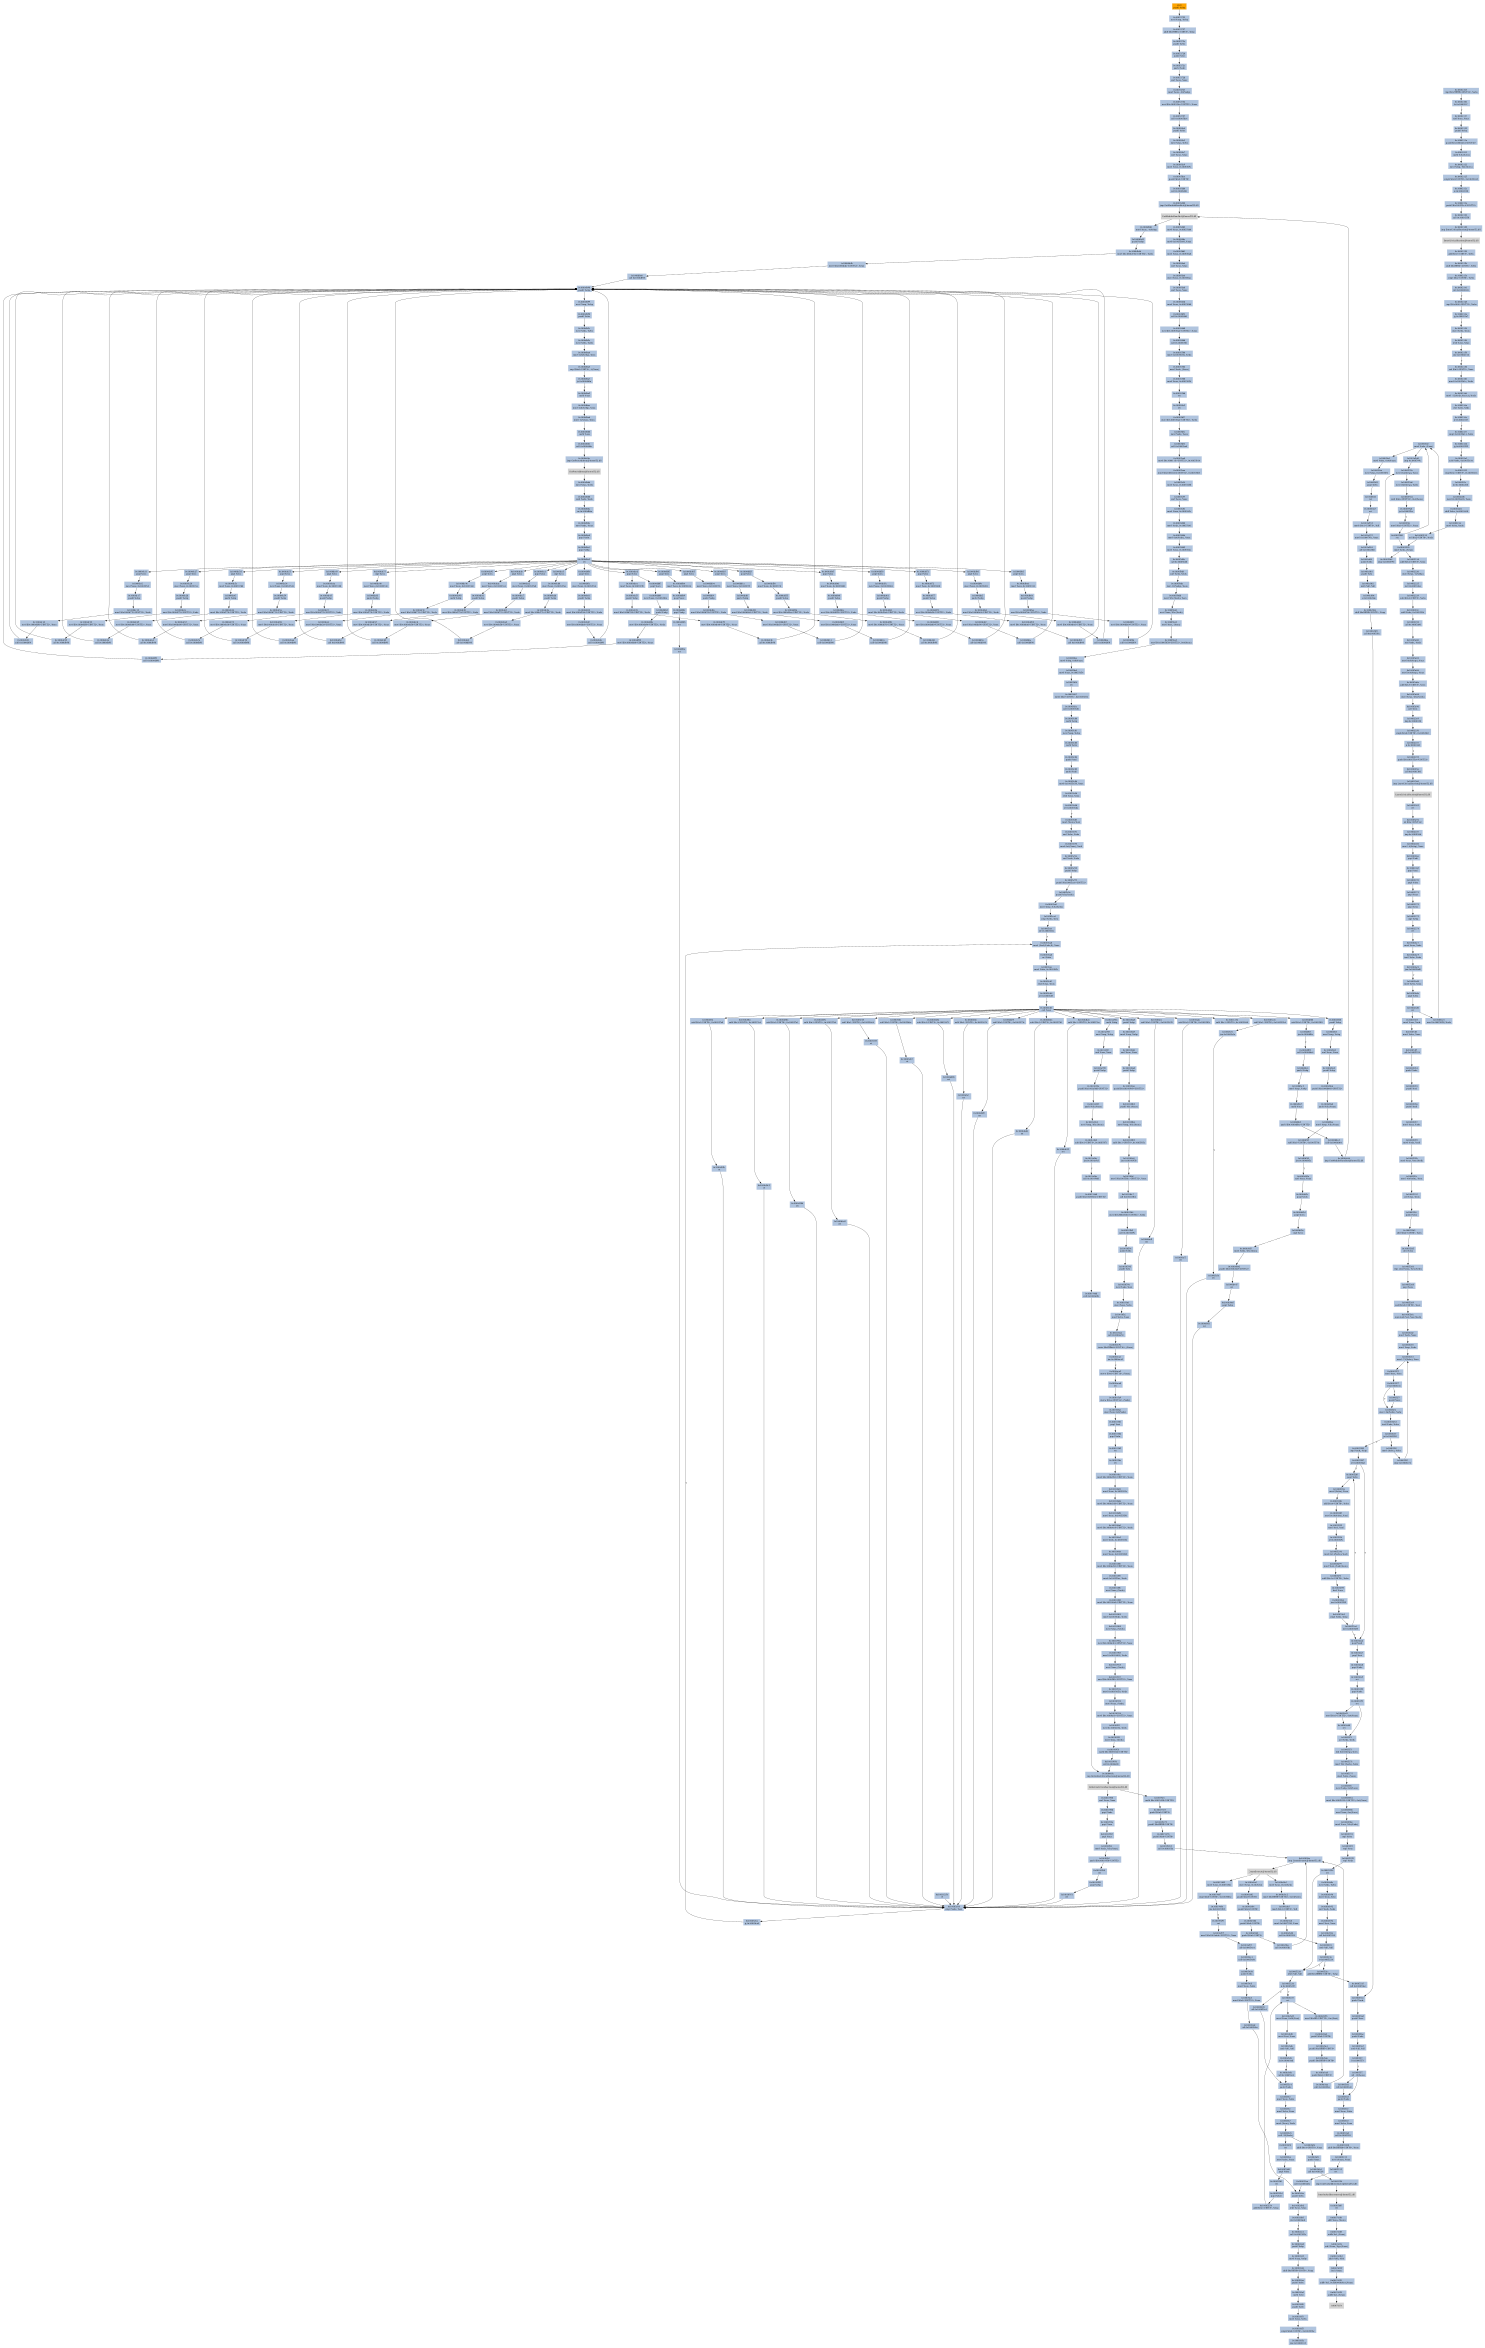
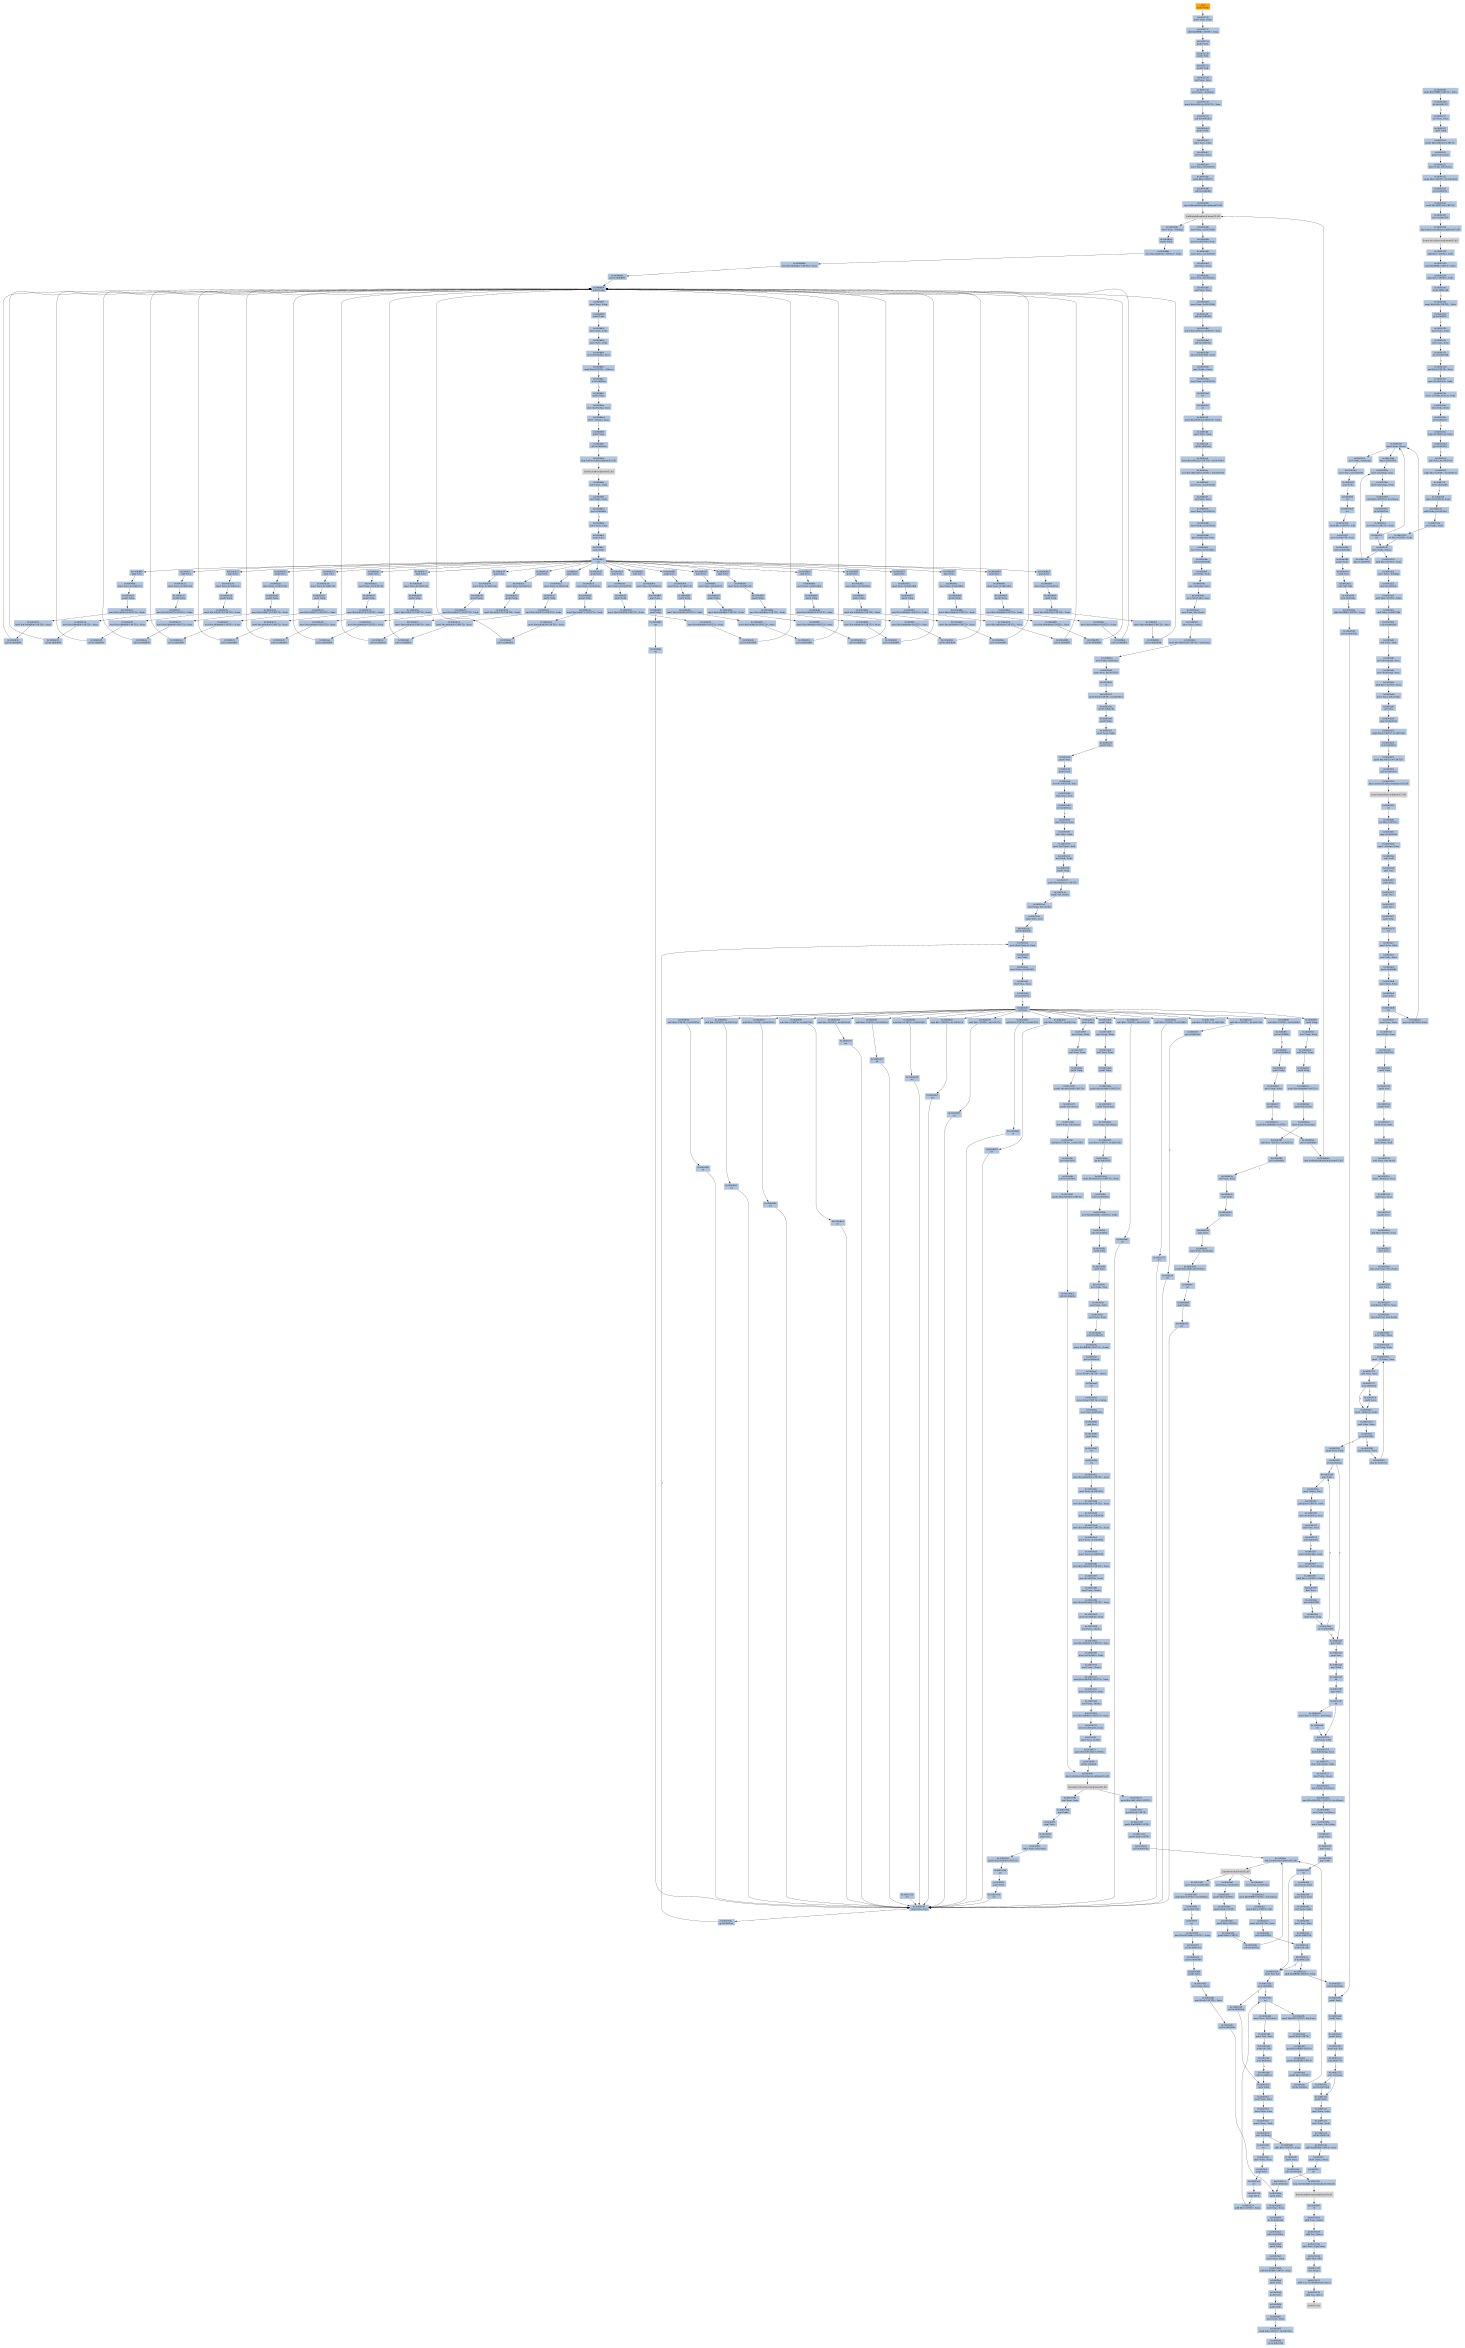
(643, 578) -> (815, 566)
